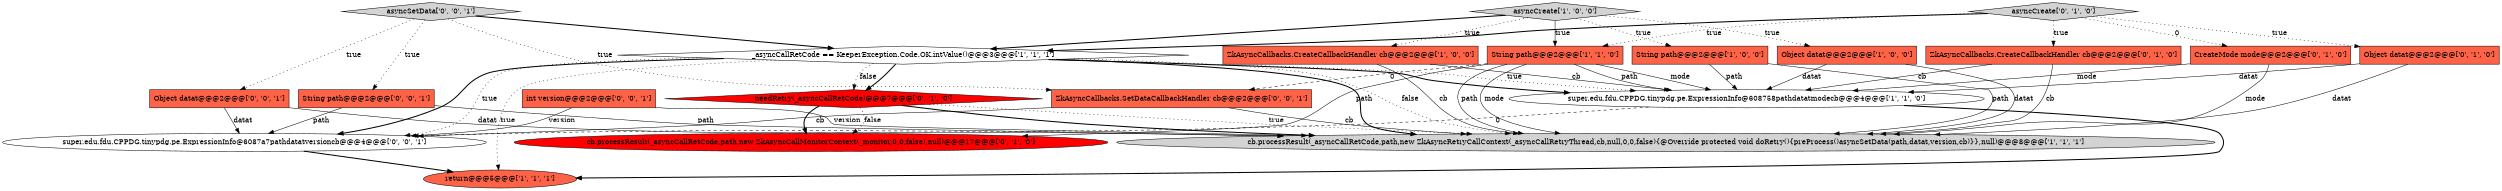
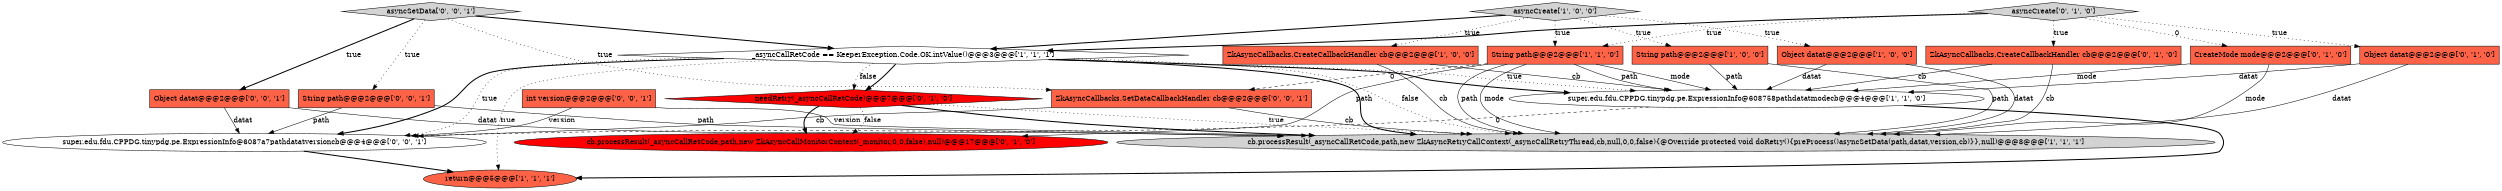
(1555, 33) -> (1555, 33)
(330, 53) -> (330, 53)
